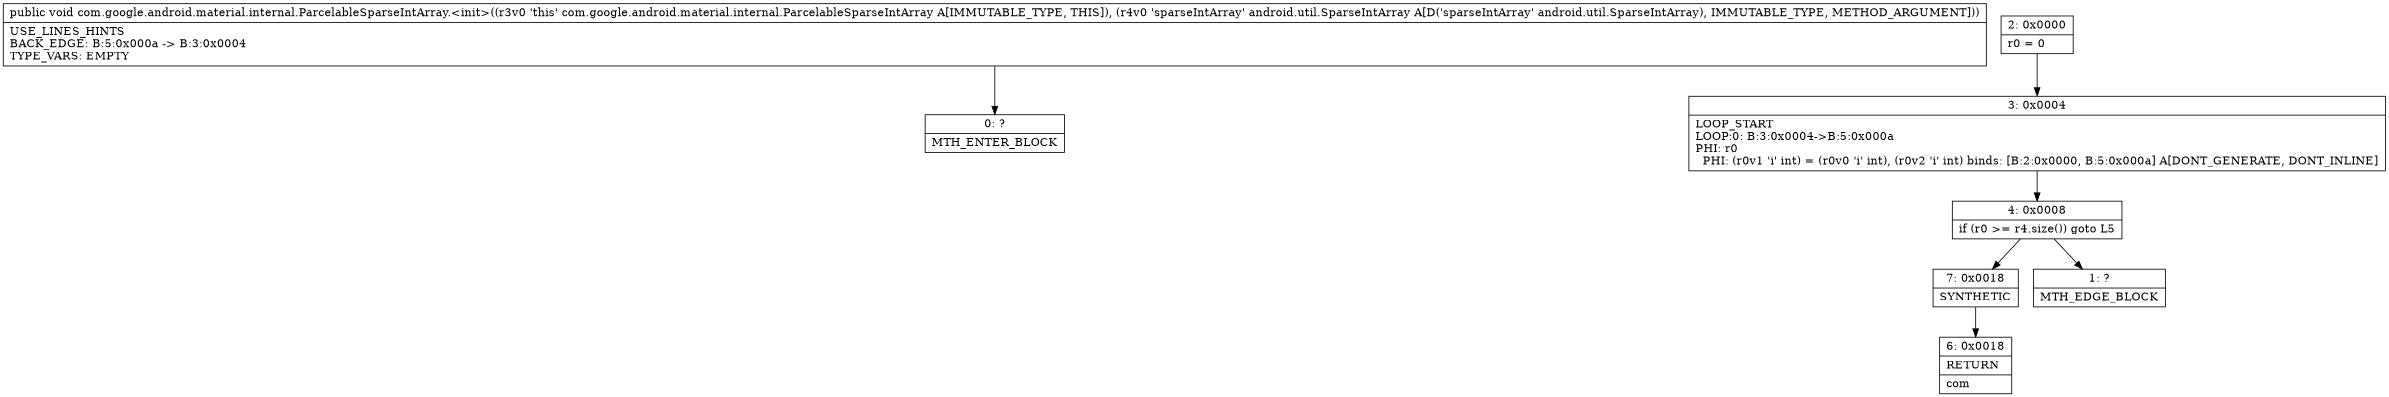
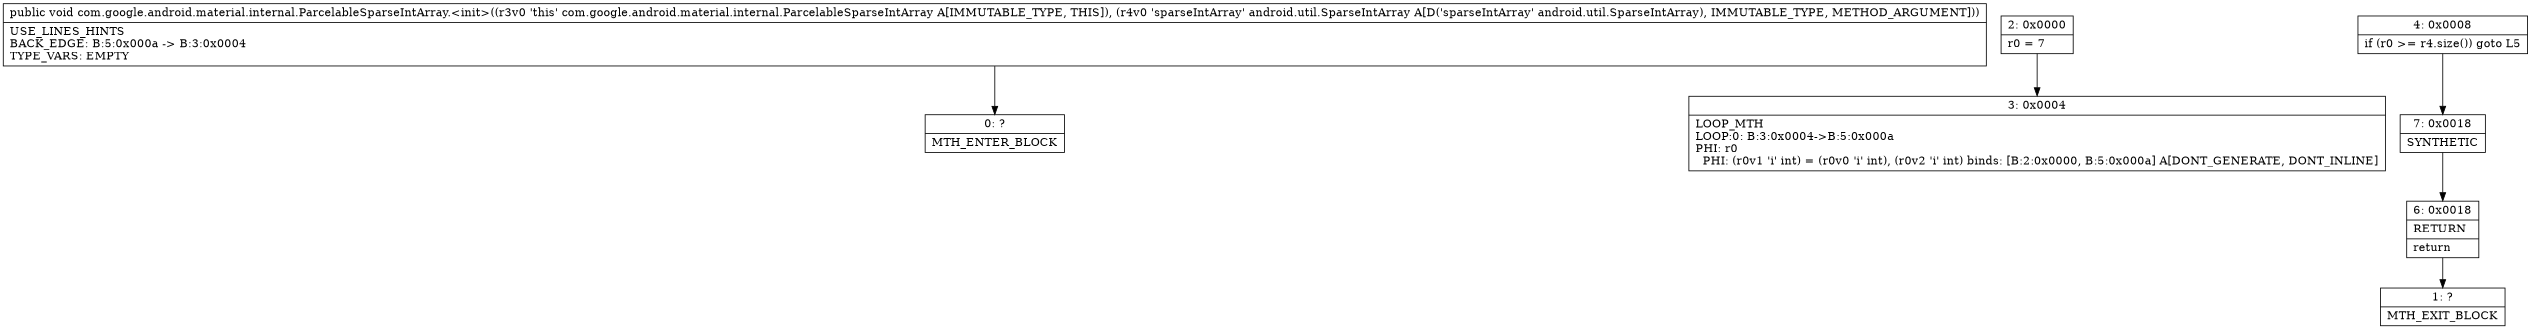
(2026, 44) -> (2026, 44)
(1735, 124) -> (1730, 124)
(2037, 182) -> none
(2065, 251) -> (2443, 269)
(2099, 297) -> (2443, 316)
(1958, 384) -> (2432, 248)
